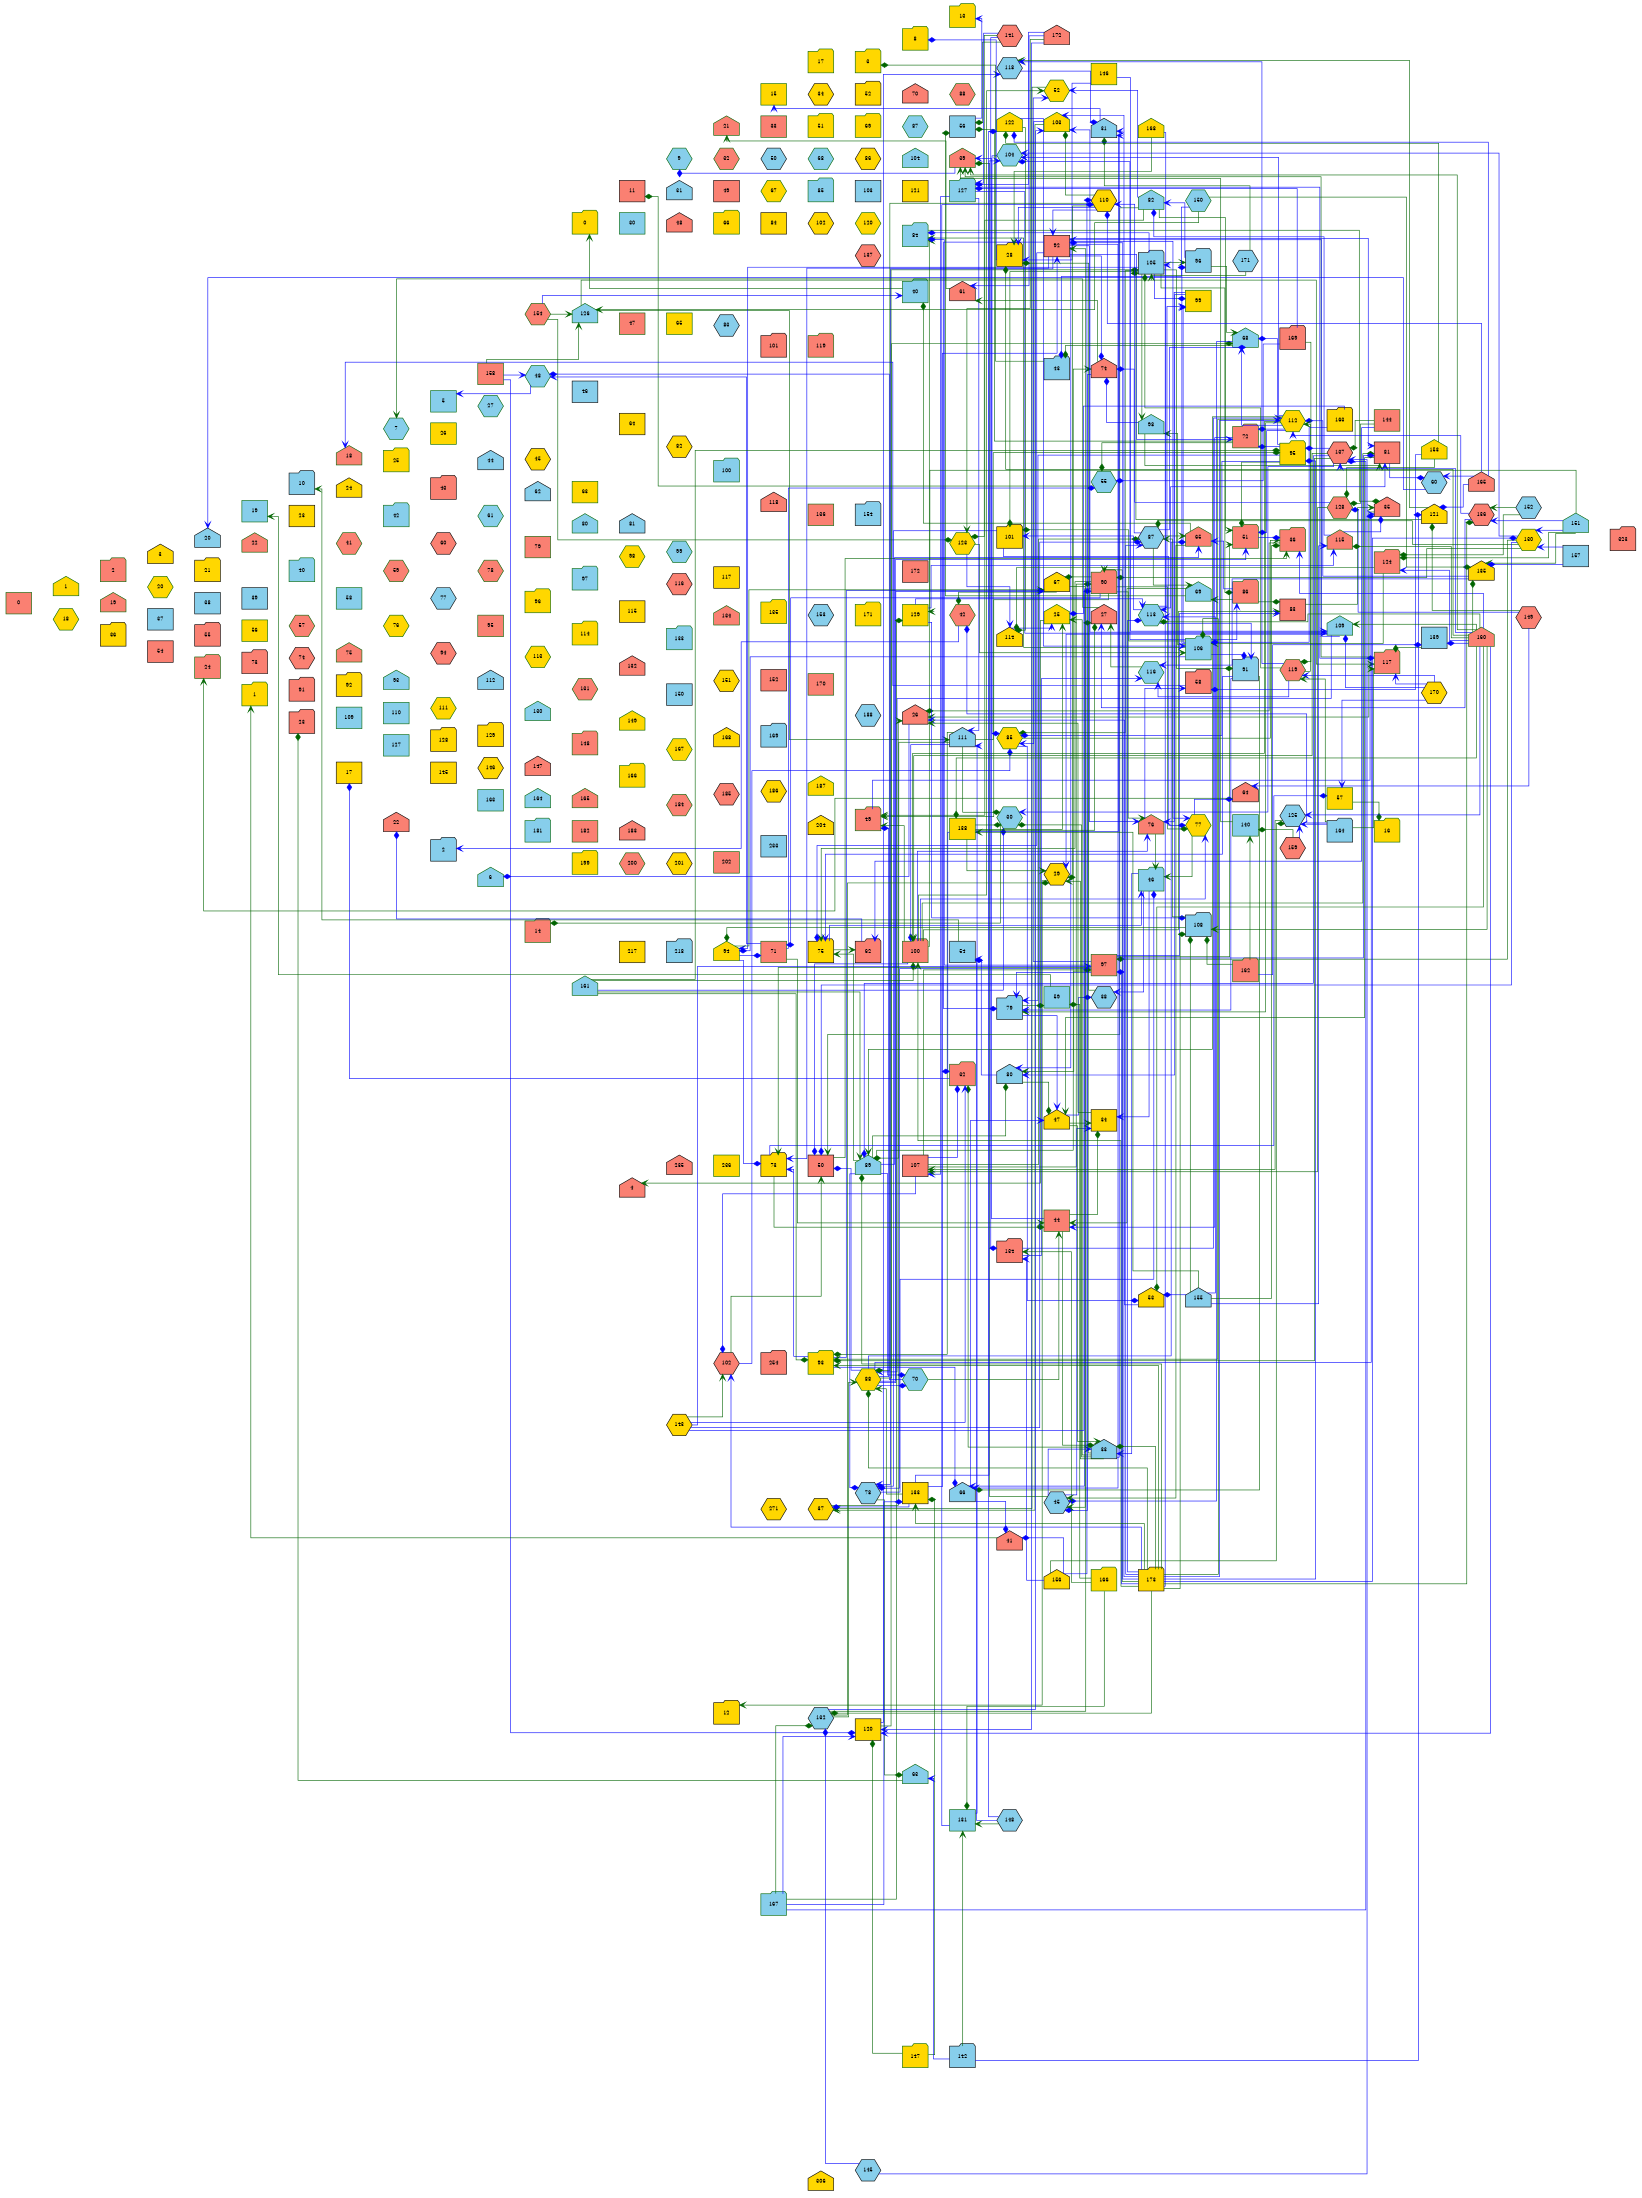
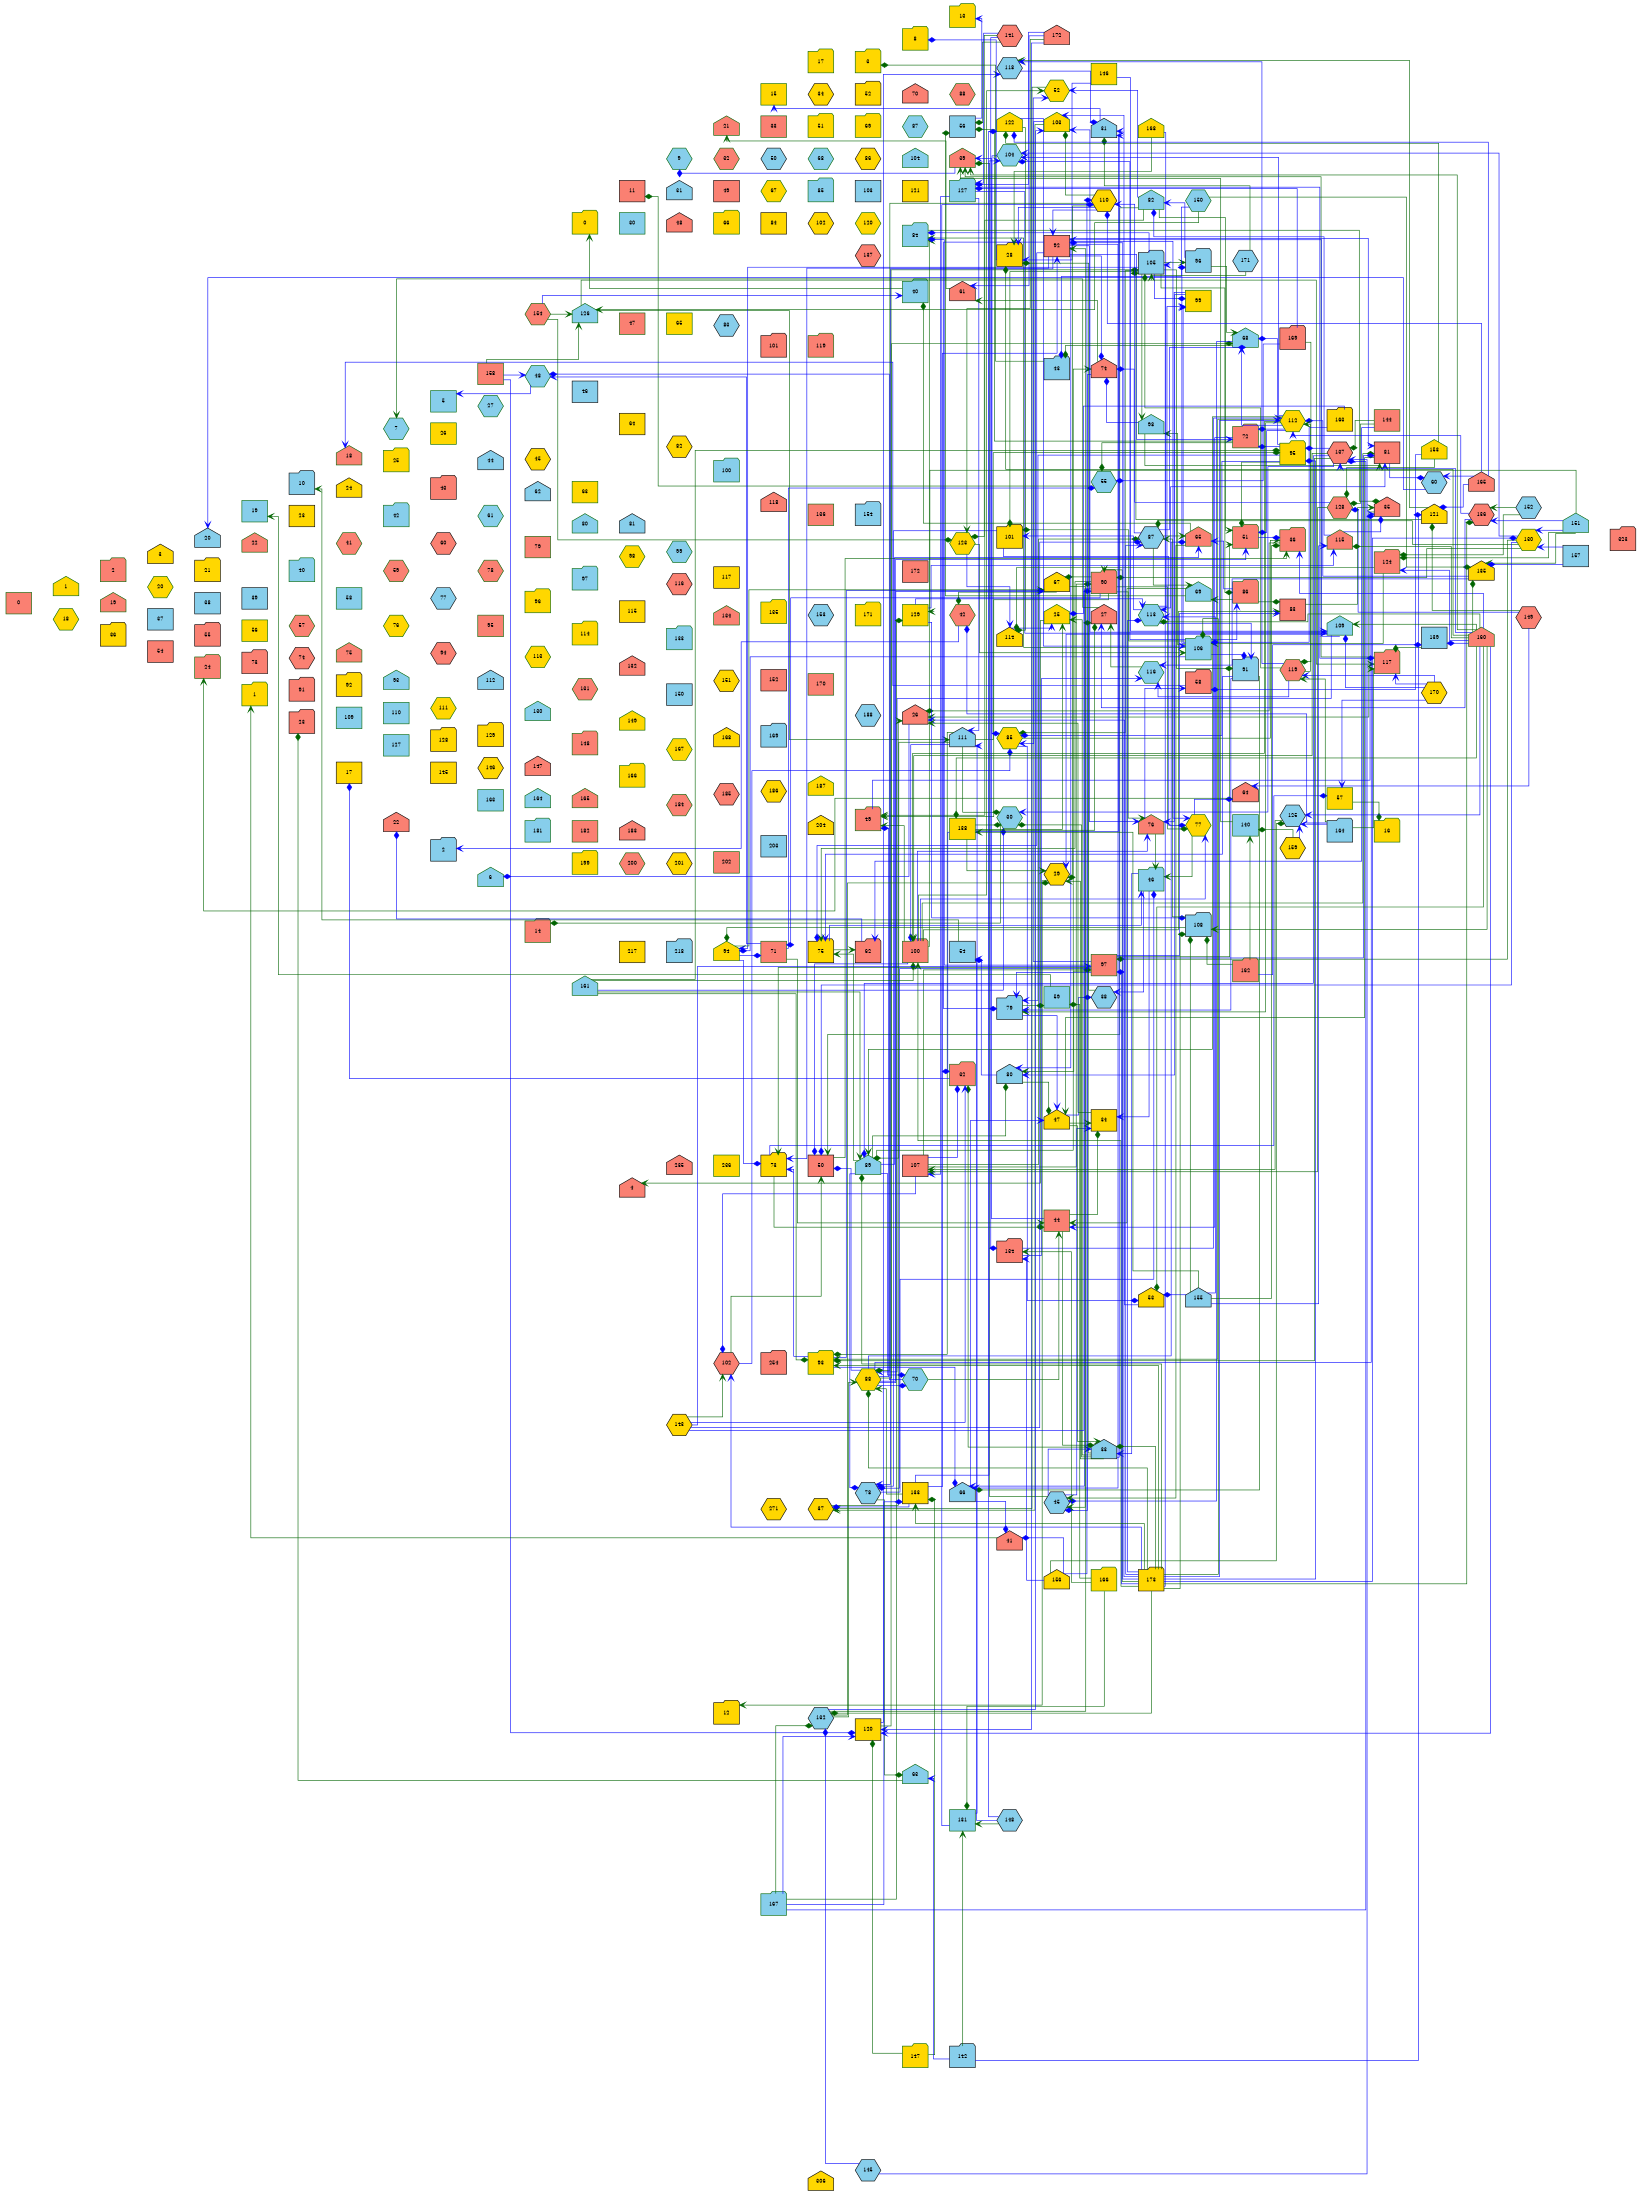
(774, 846) -> (774, 846)
(1293, 848) -> (1293, 848)
